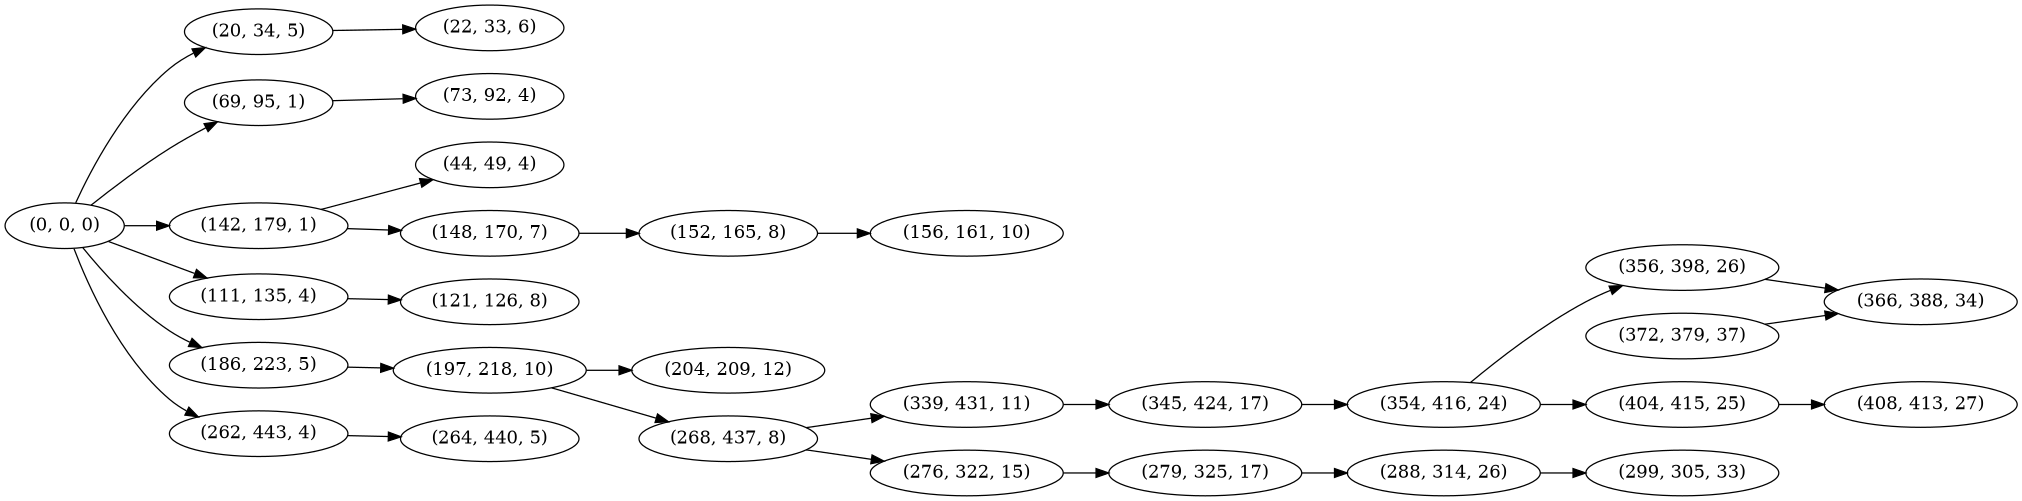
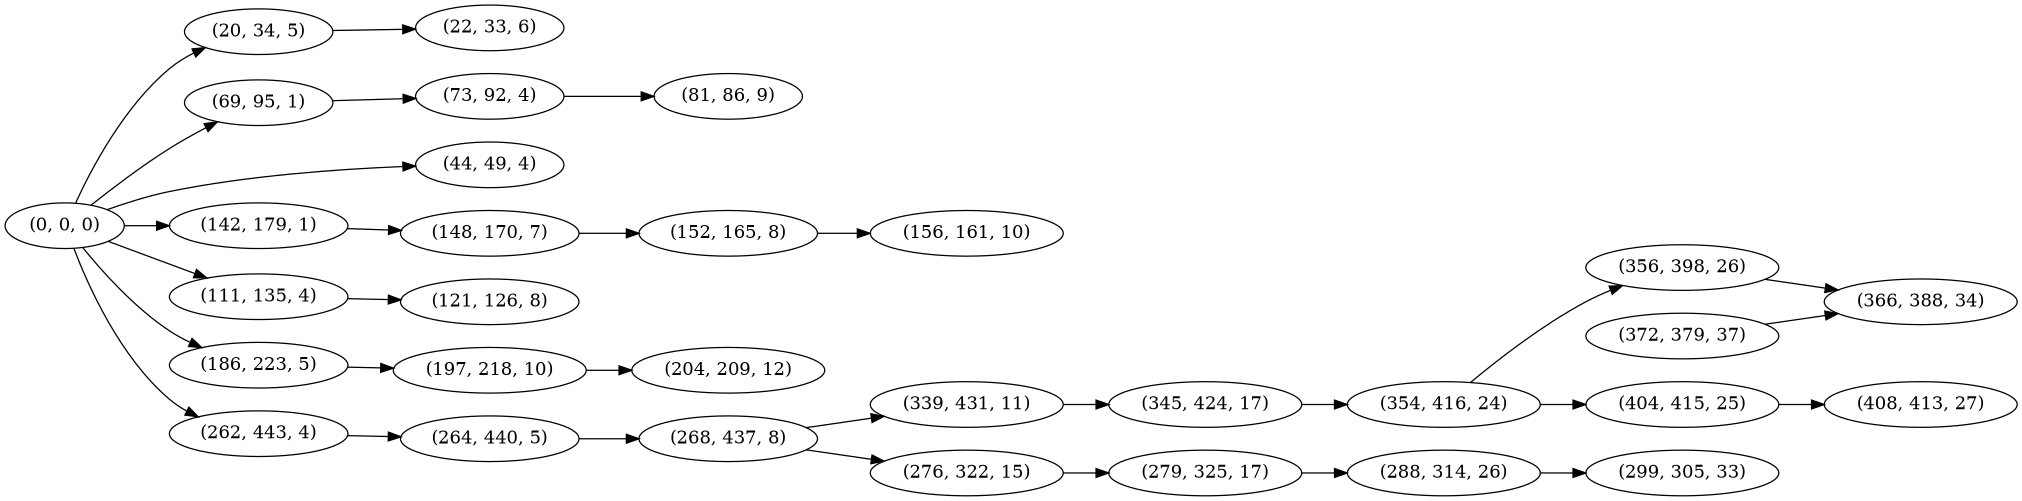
none -> (728, 96)
(371, 196) -> (253, 178)
(604, 403) -> (602, 439)
